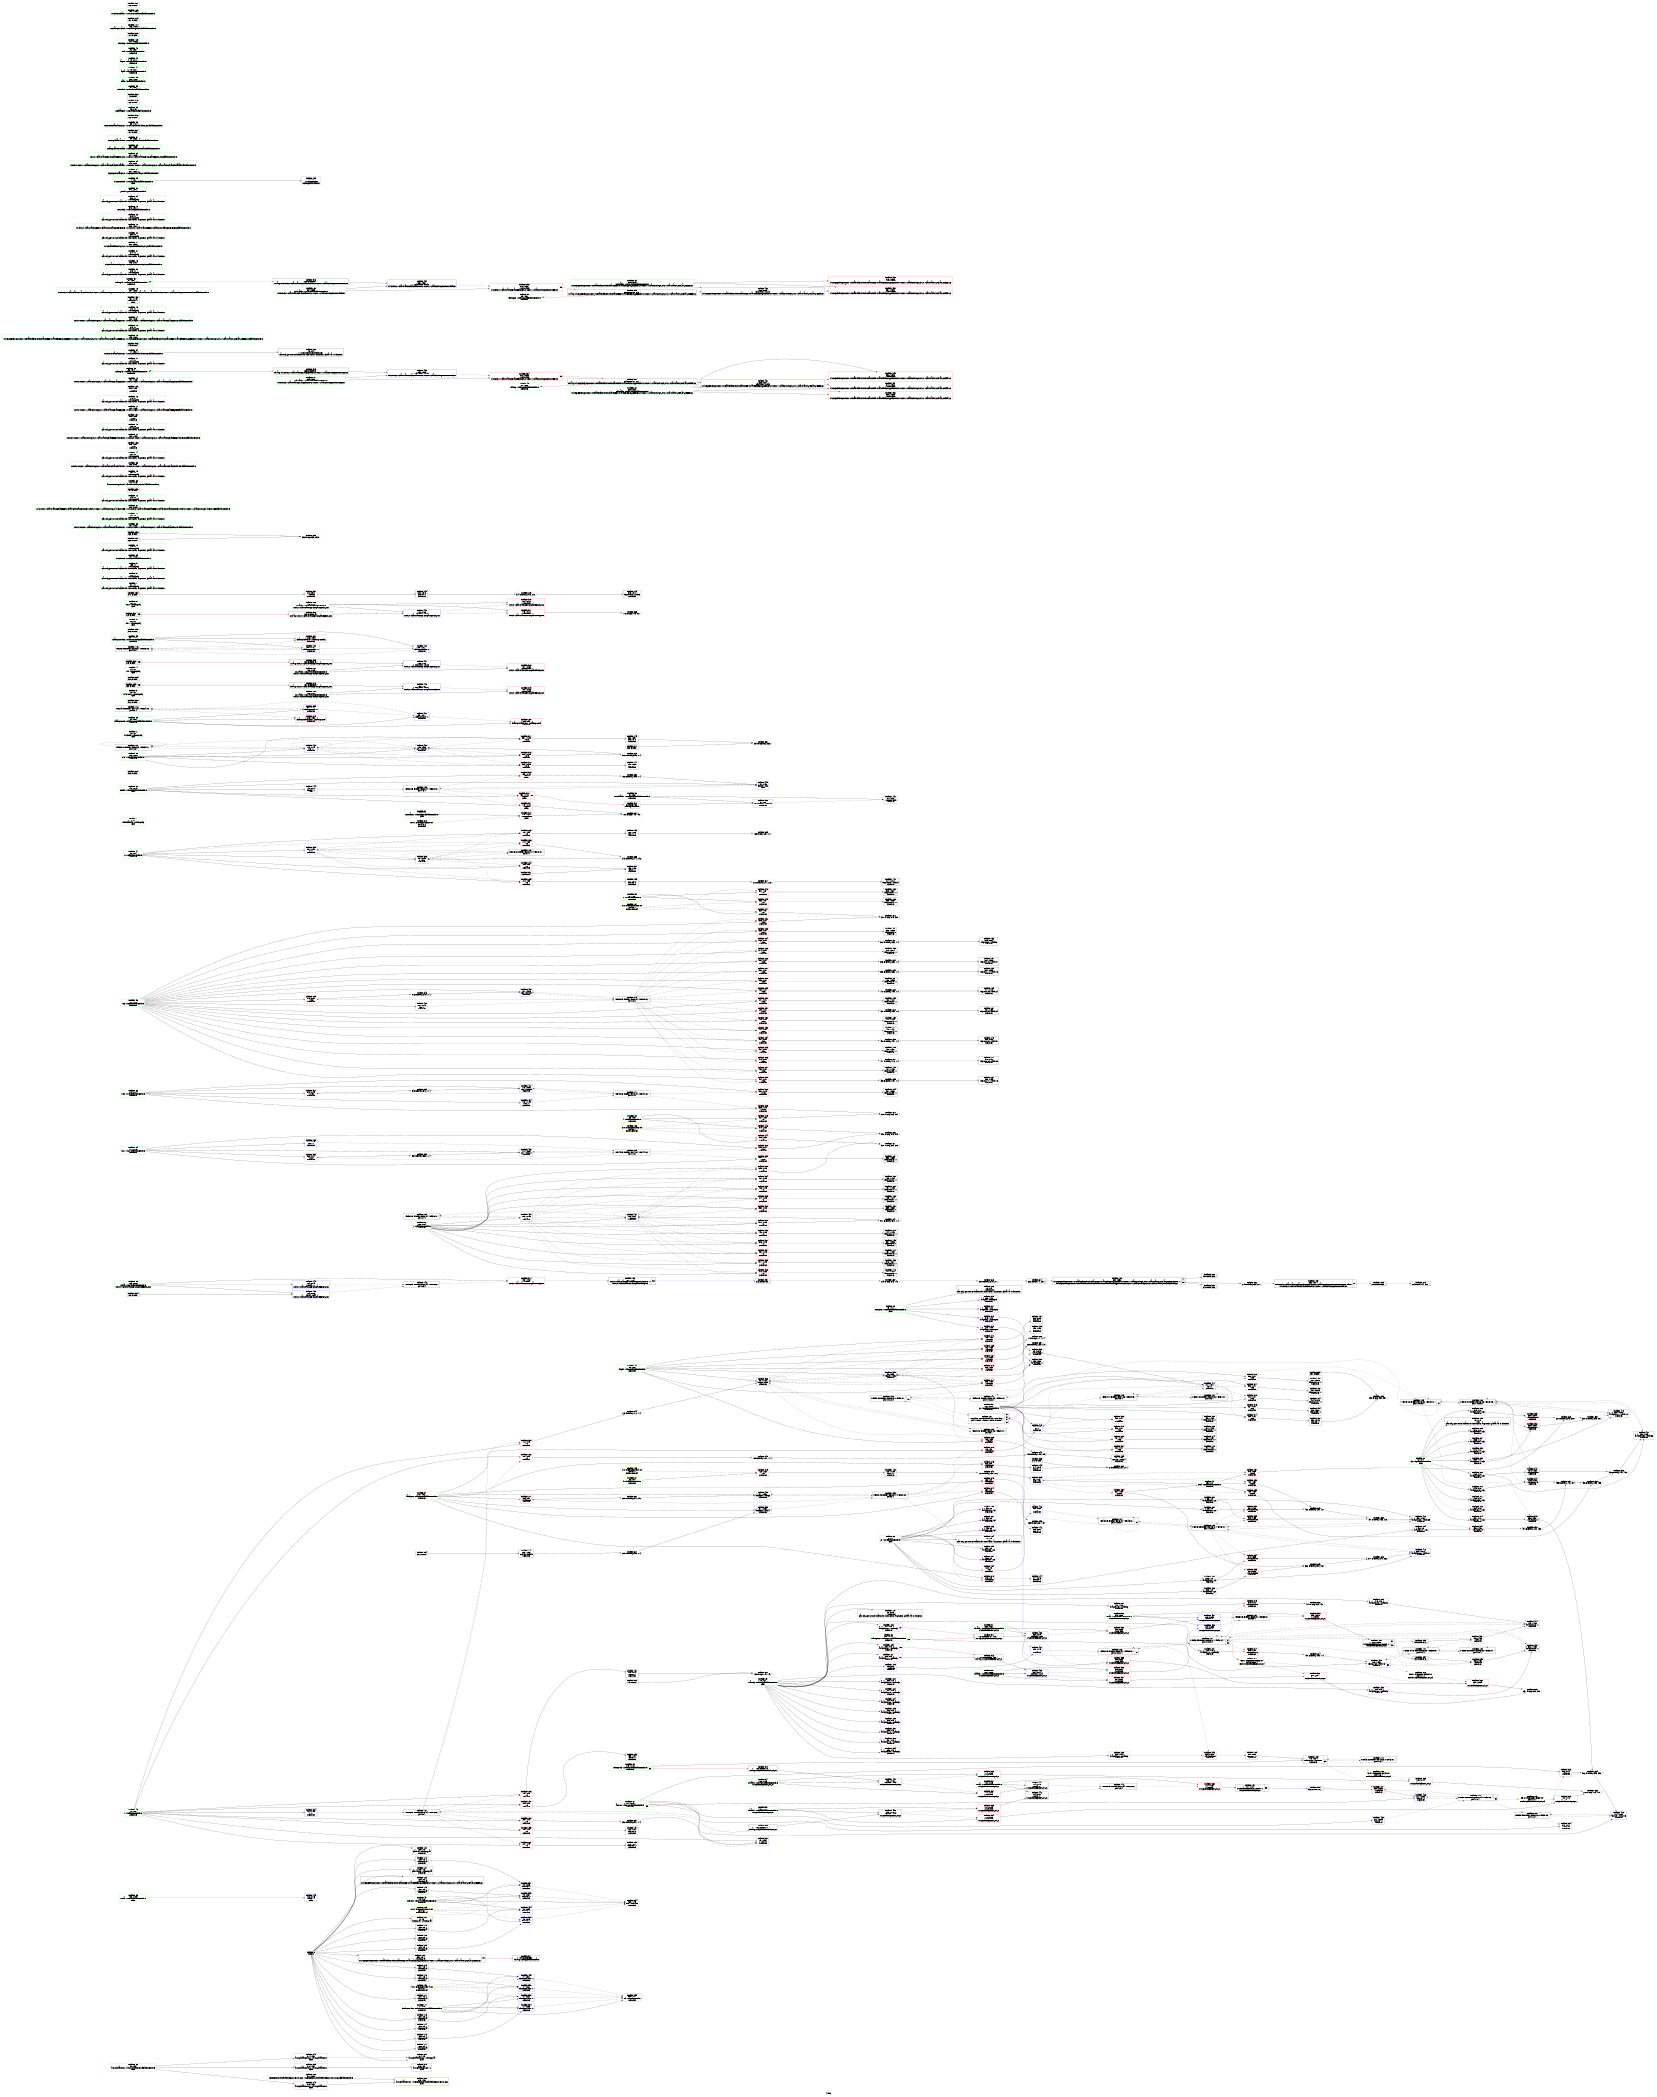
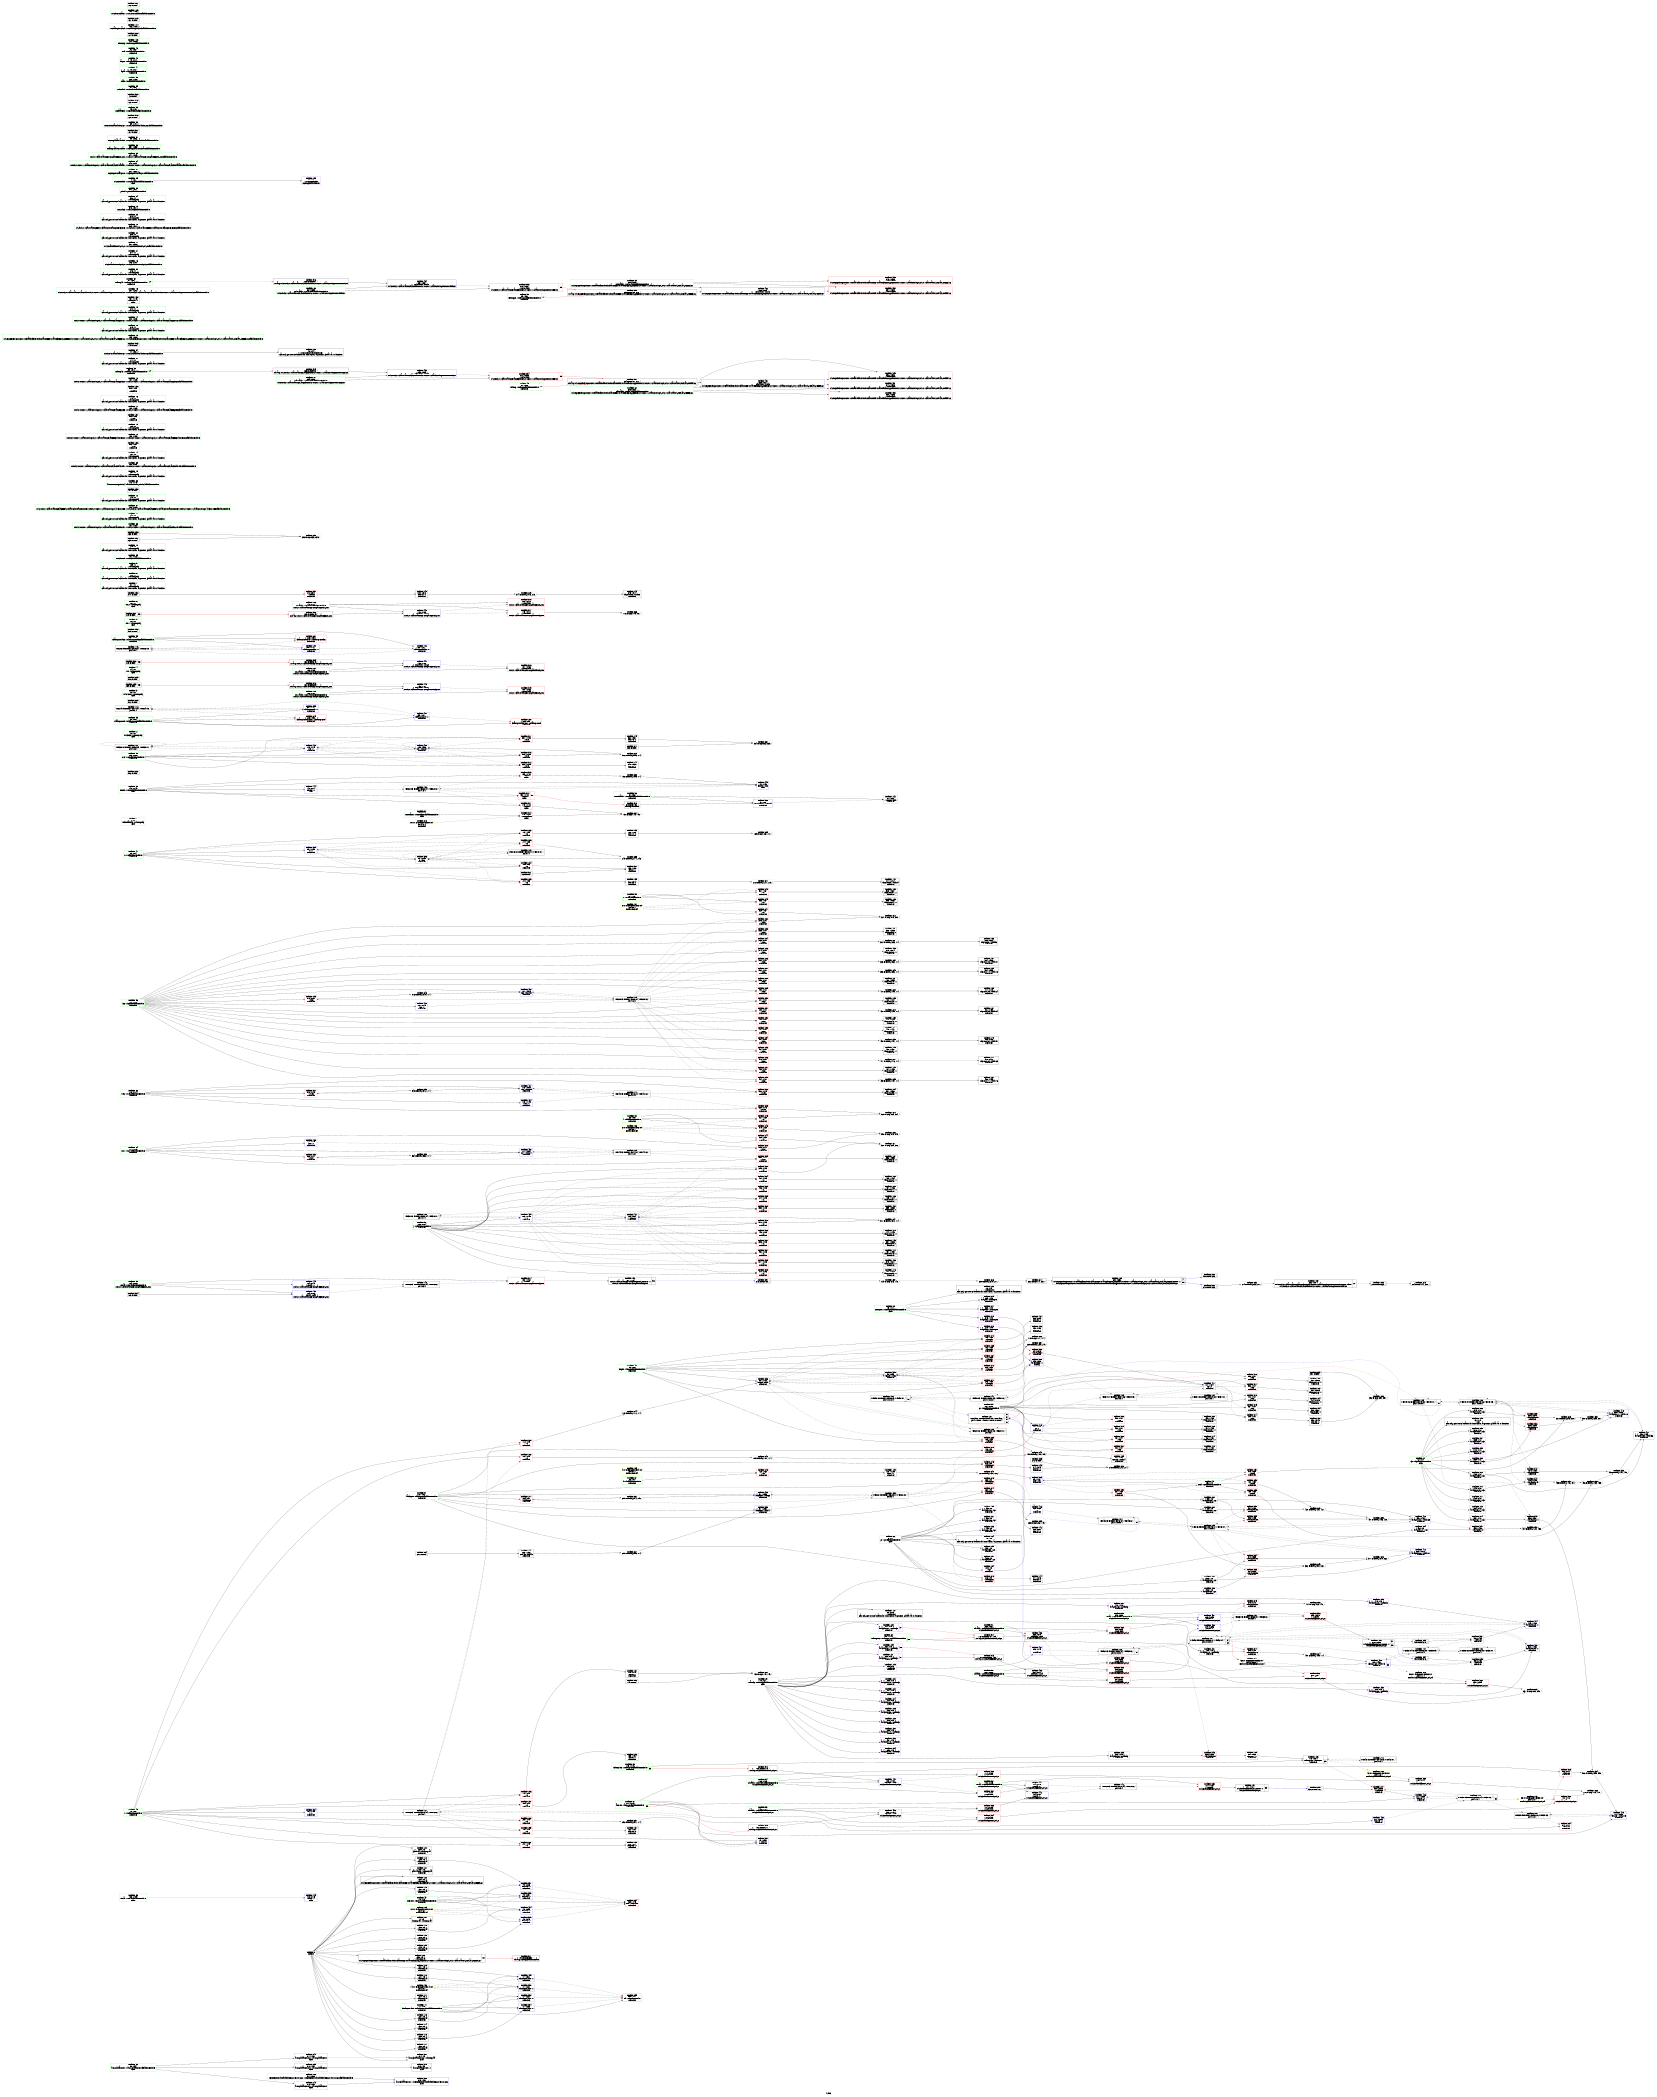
(1212, 1283) -> (1229, 1285)
(1037, 1365) -> (1037, 1365)
(1165, 1396) -> (1077, 1379)
